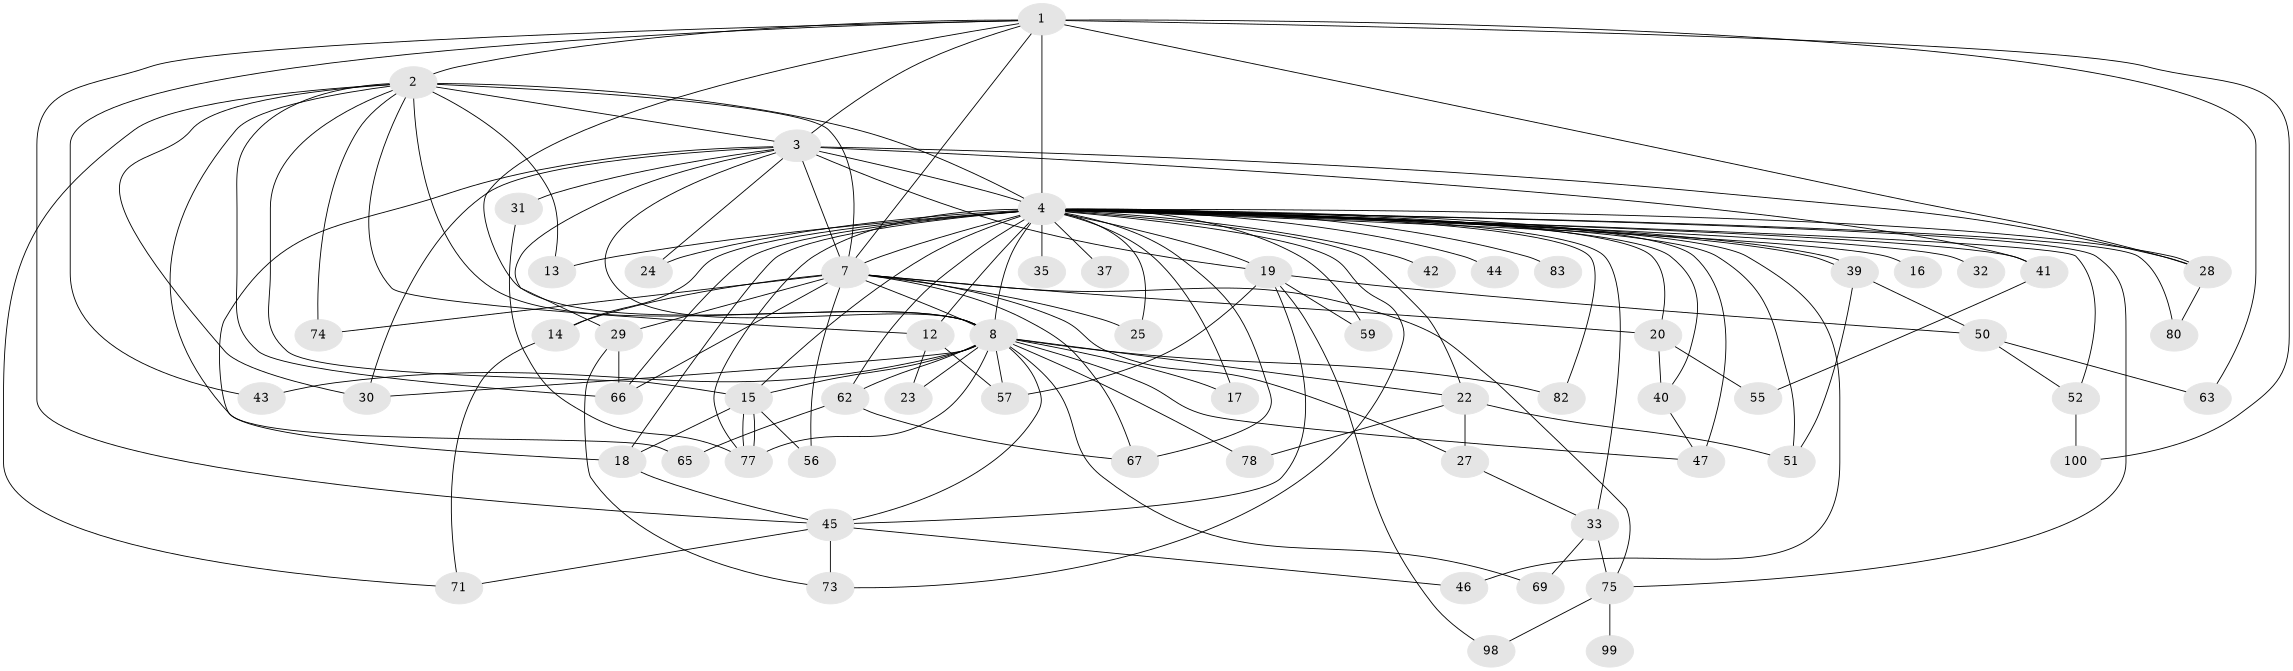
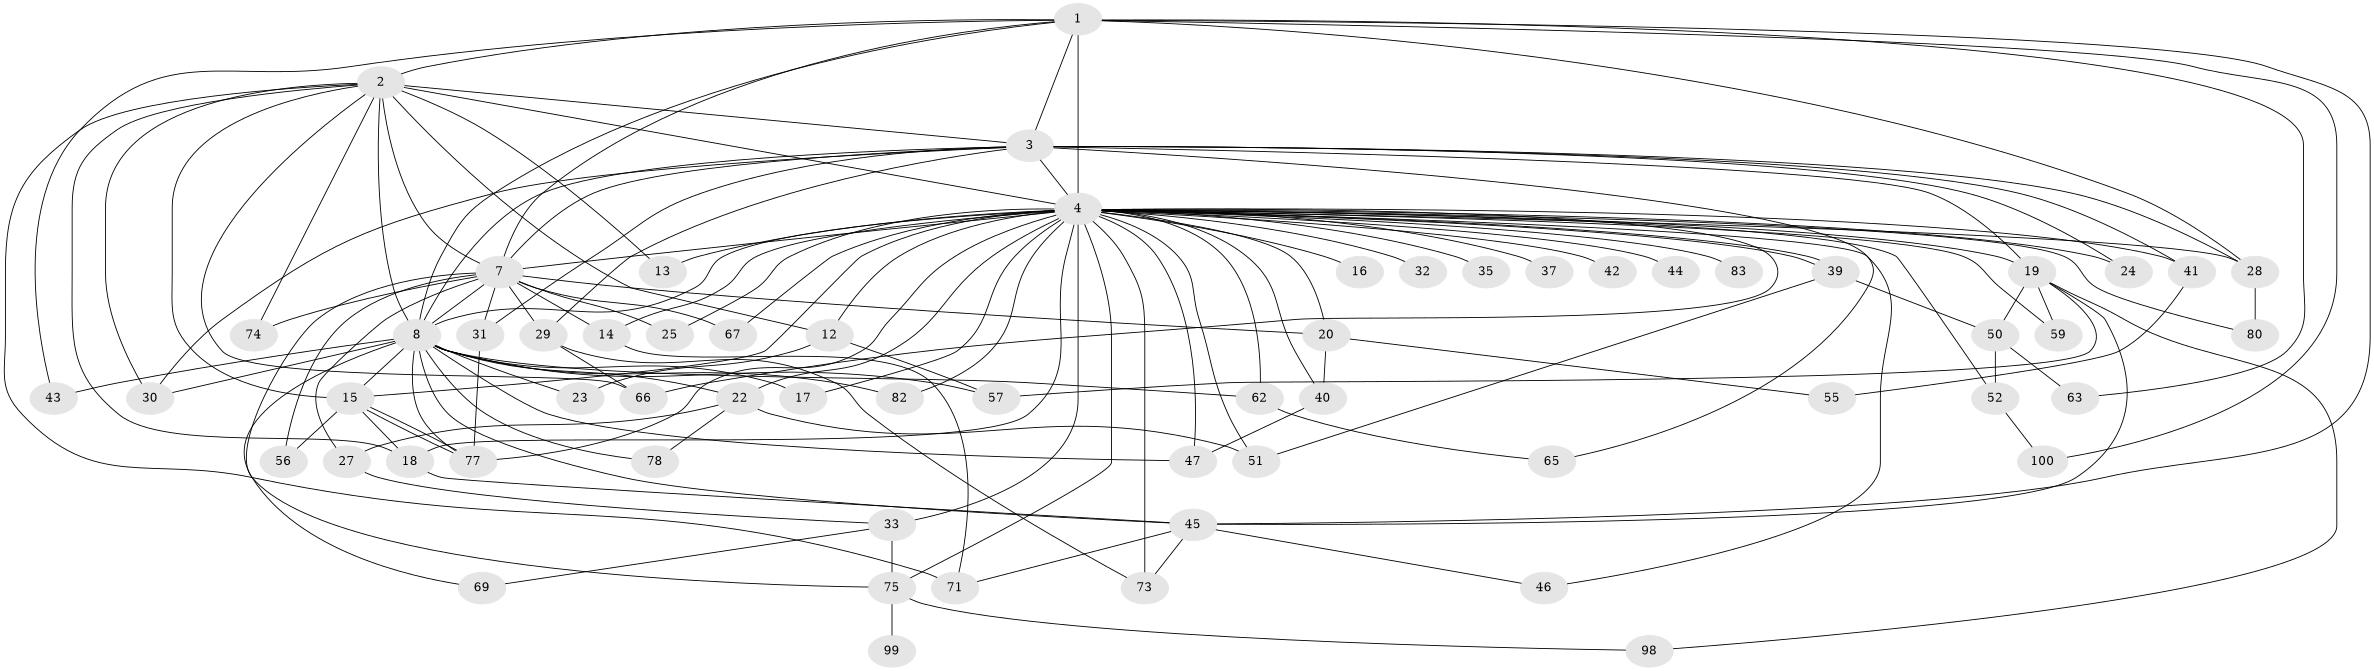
(732, 335) -> (490, 304)
(986, 441) -> none
